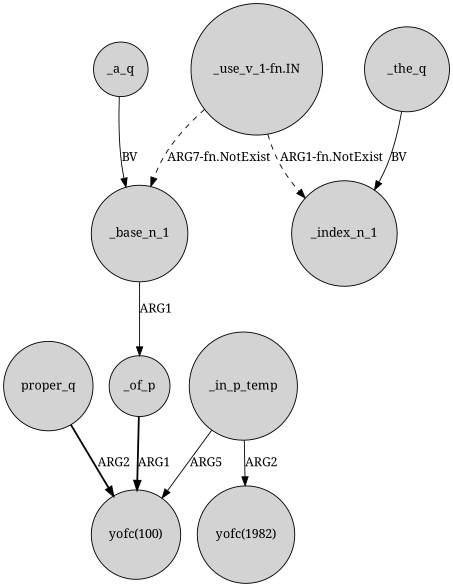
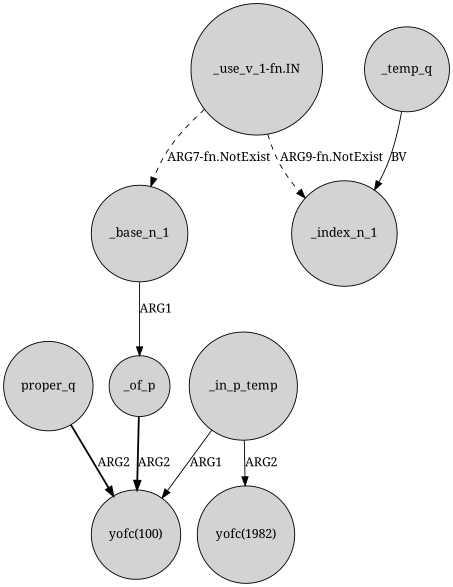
(121, 69) -> none
(407, 69) -> (407, 69)
(332, 158) -> (332, 158)
(154, 463) -> (154, 463)
(206, 463) -> (206, 463)
